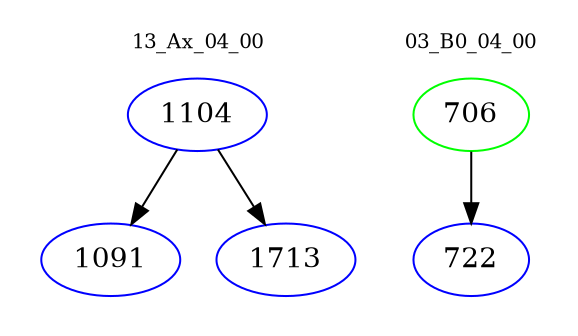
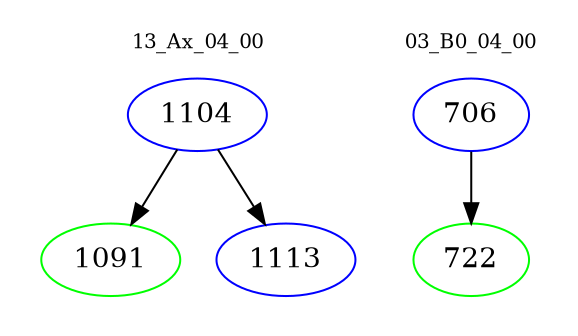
(471, 115) -> (471, 115)
(111, 260) -> (111, 260)
(286, 260) -> (286, 260)
(471, 260) -> (471, 260)
